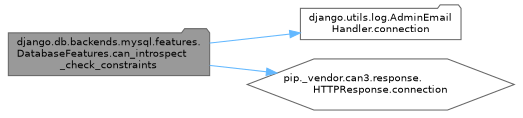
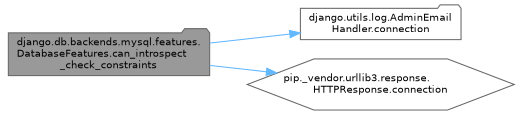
(381, 84) -> (381, 84)
